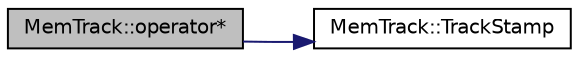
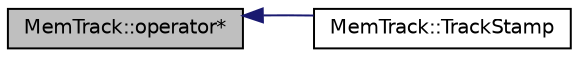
(268, 42) -> (288, 15)
